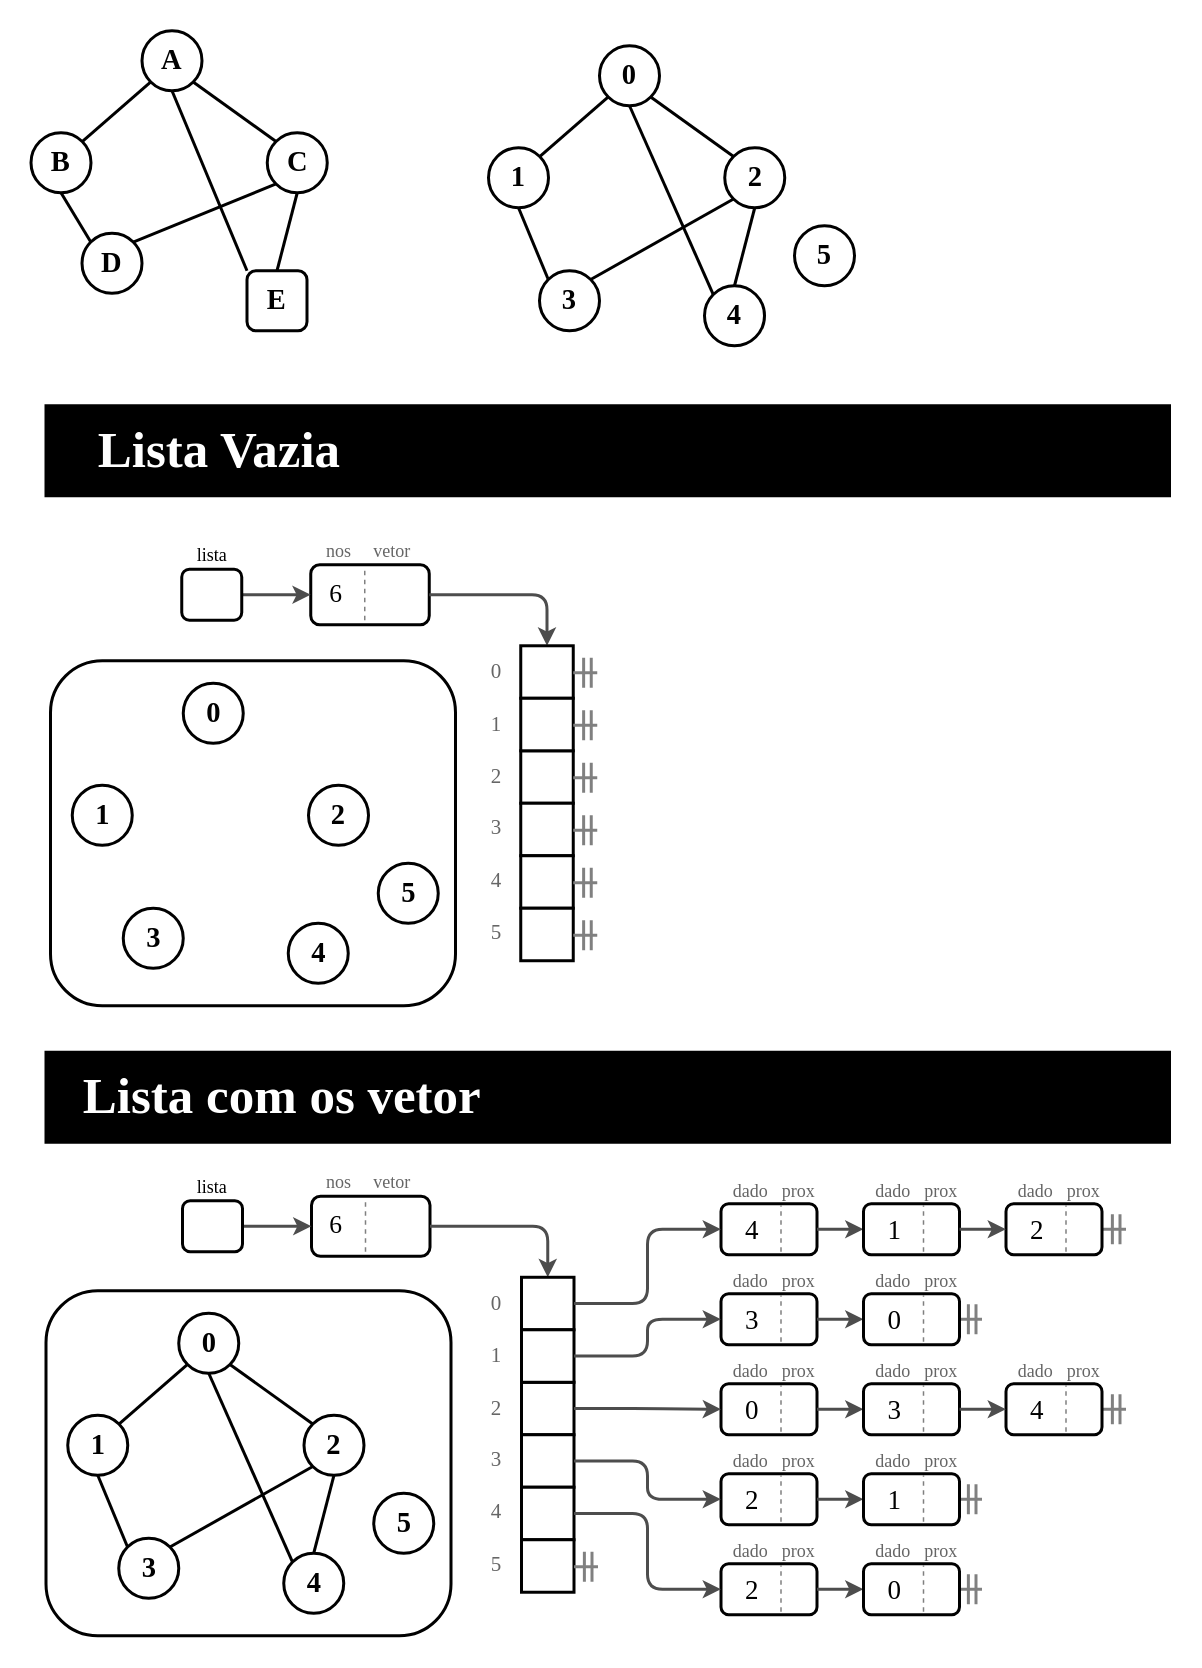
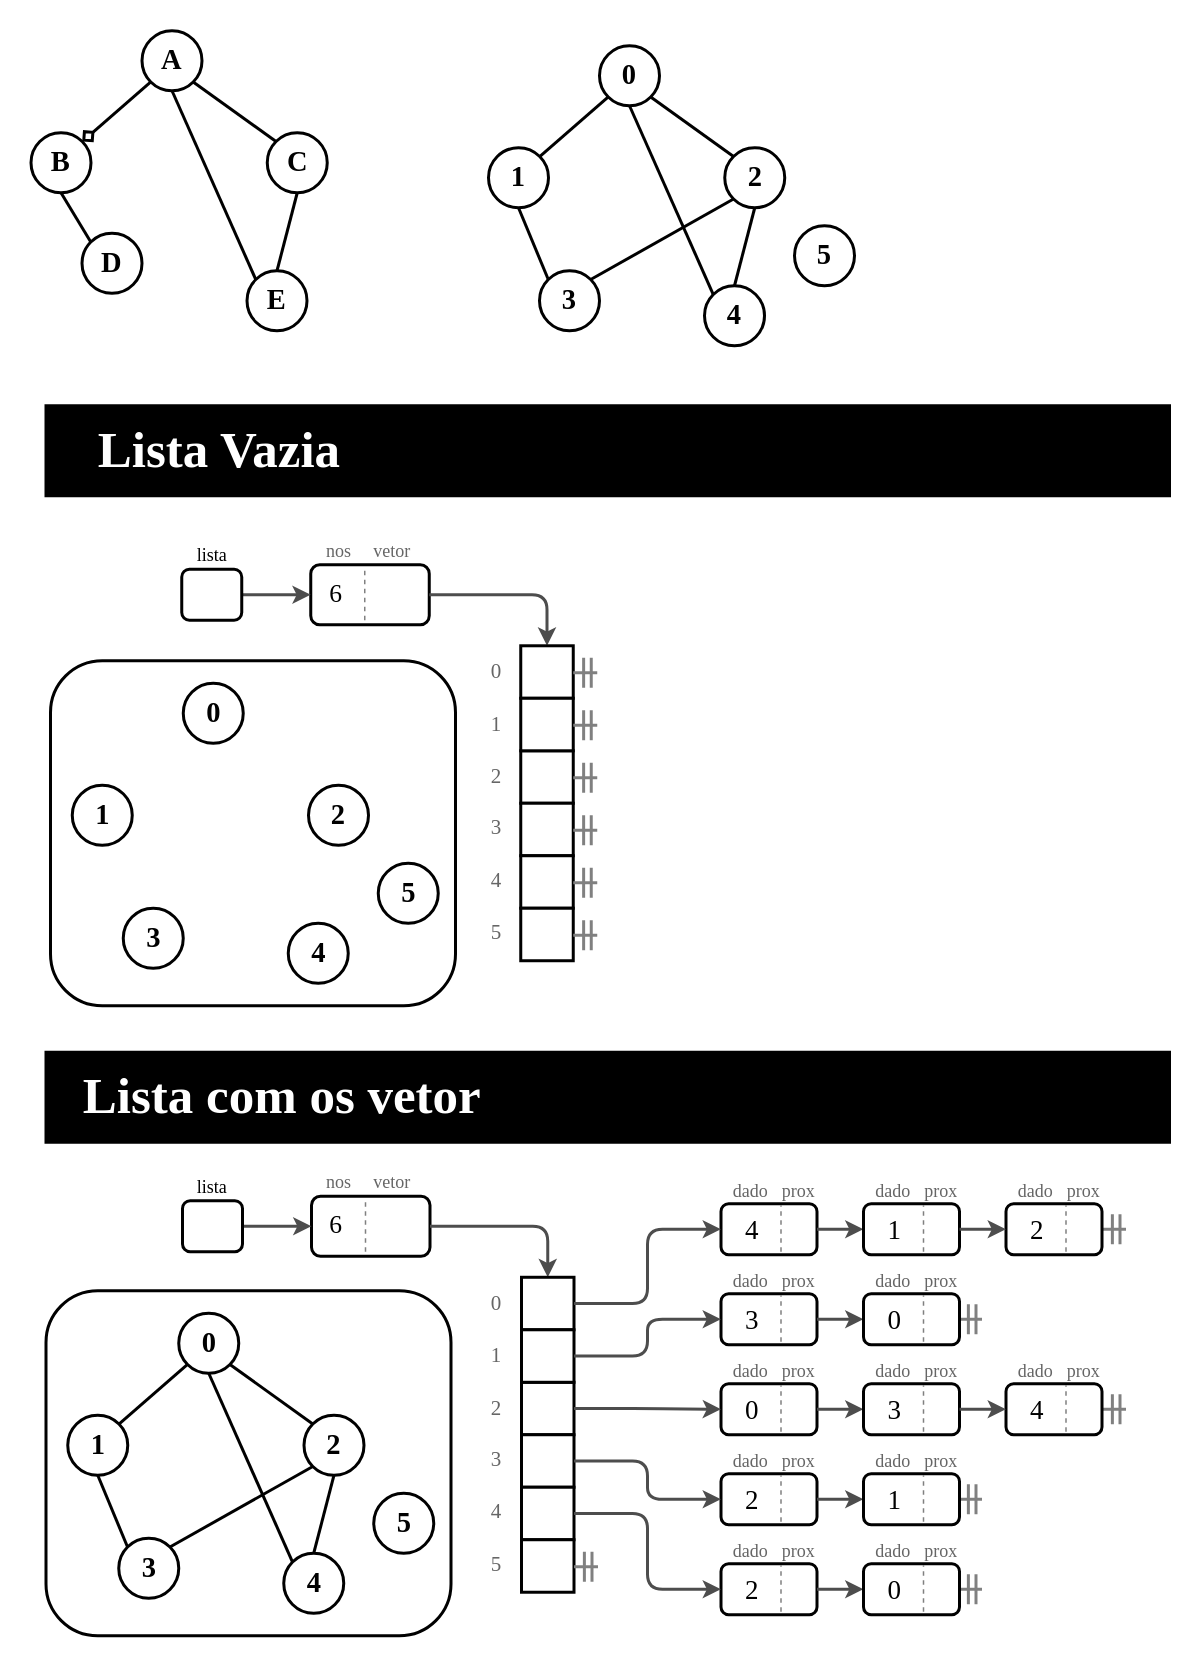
(88, 136) -> (93, 132)
(176, 225) -> none
(277, 301) -> (277, 301)
